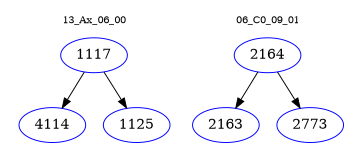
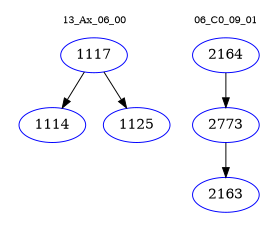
(249, 86) -> (226, 155)
(52, 125) -> (52, 125)
